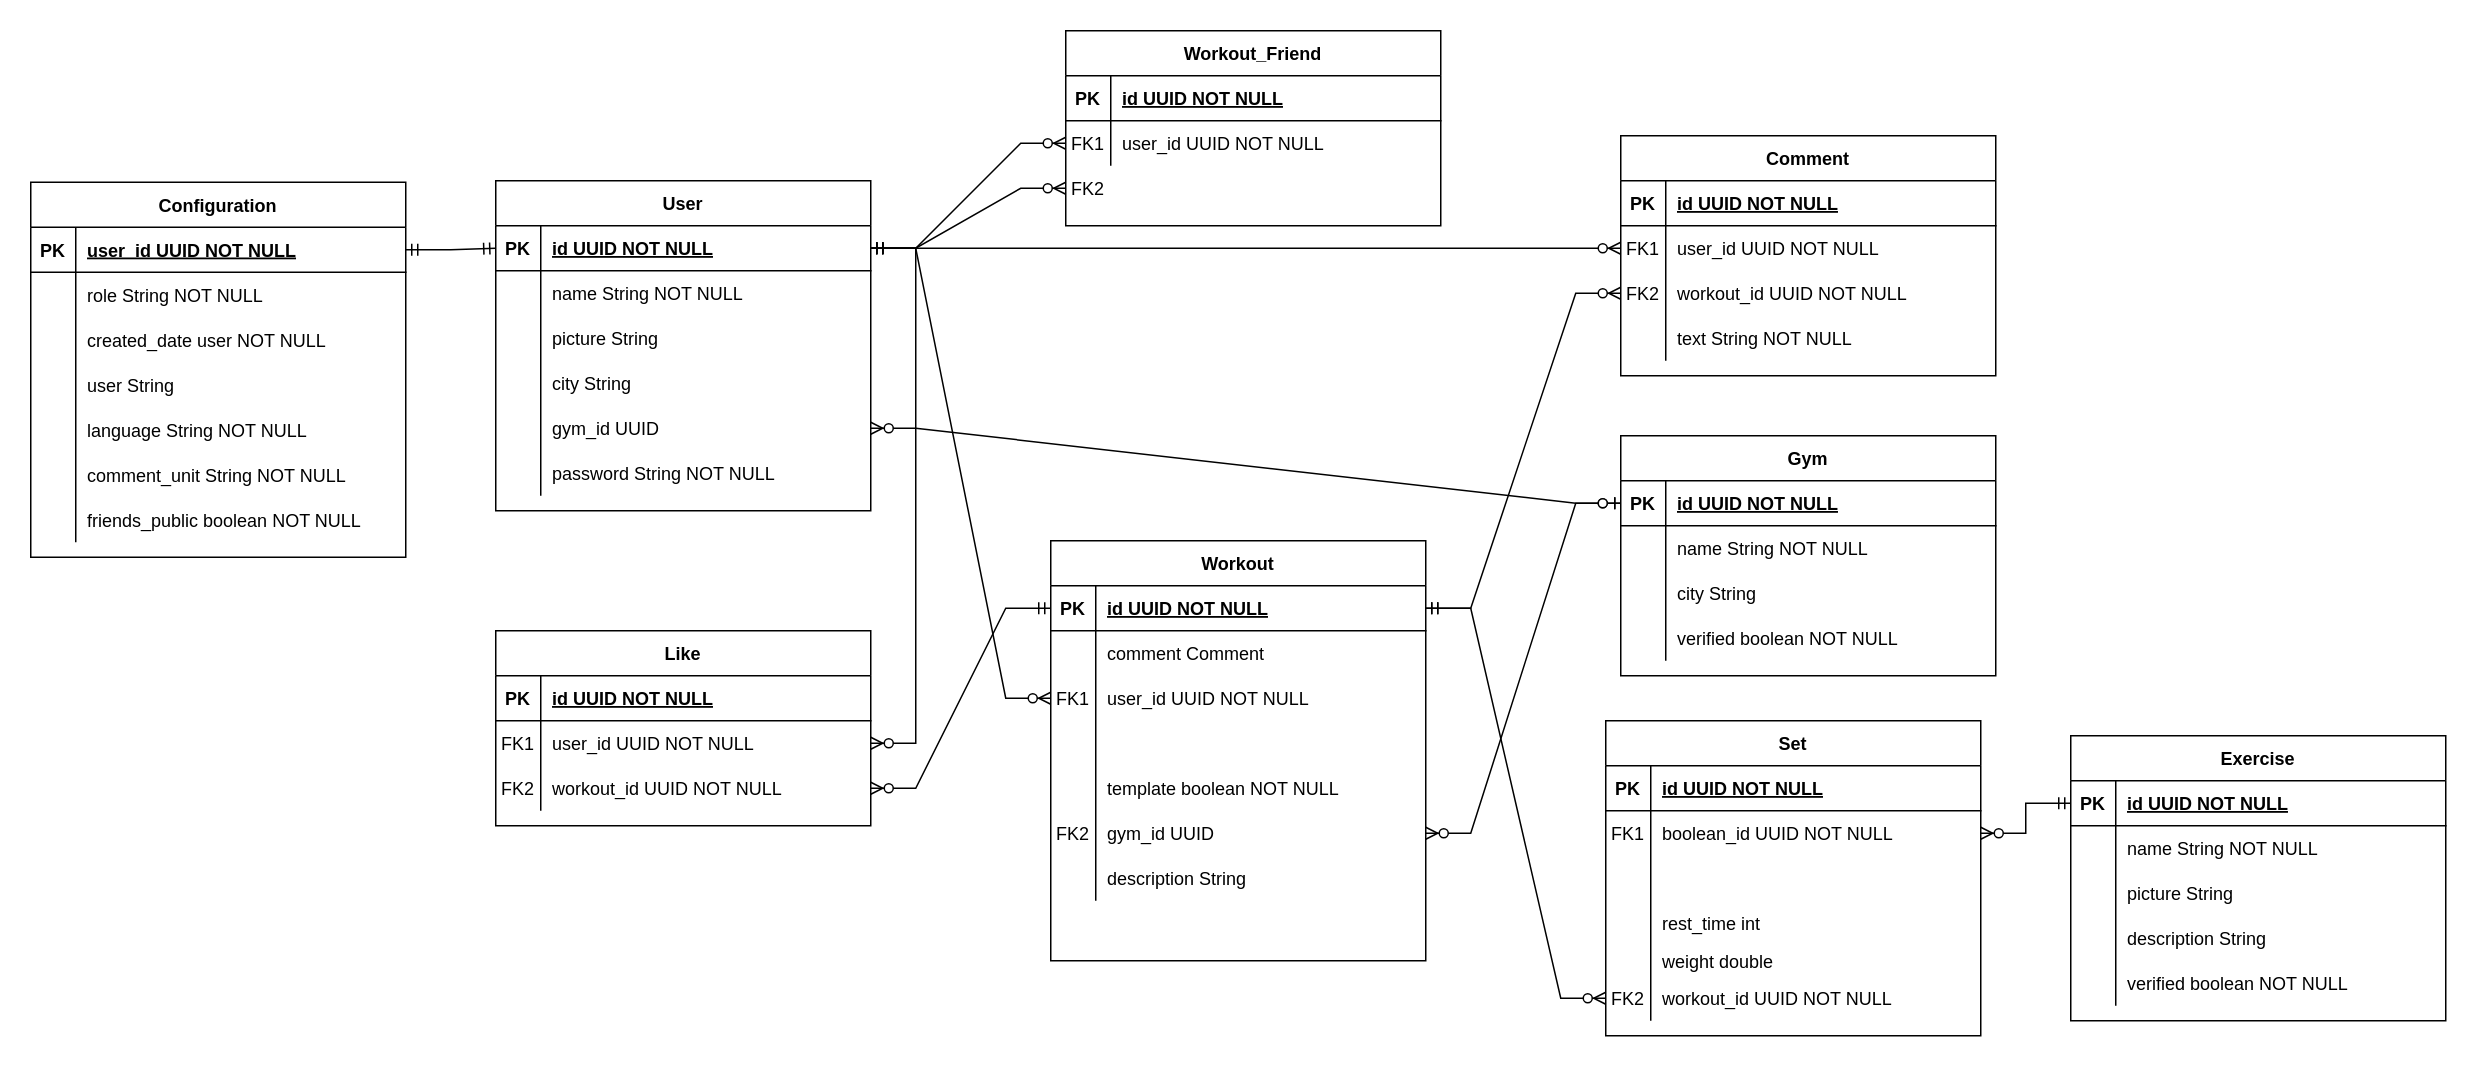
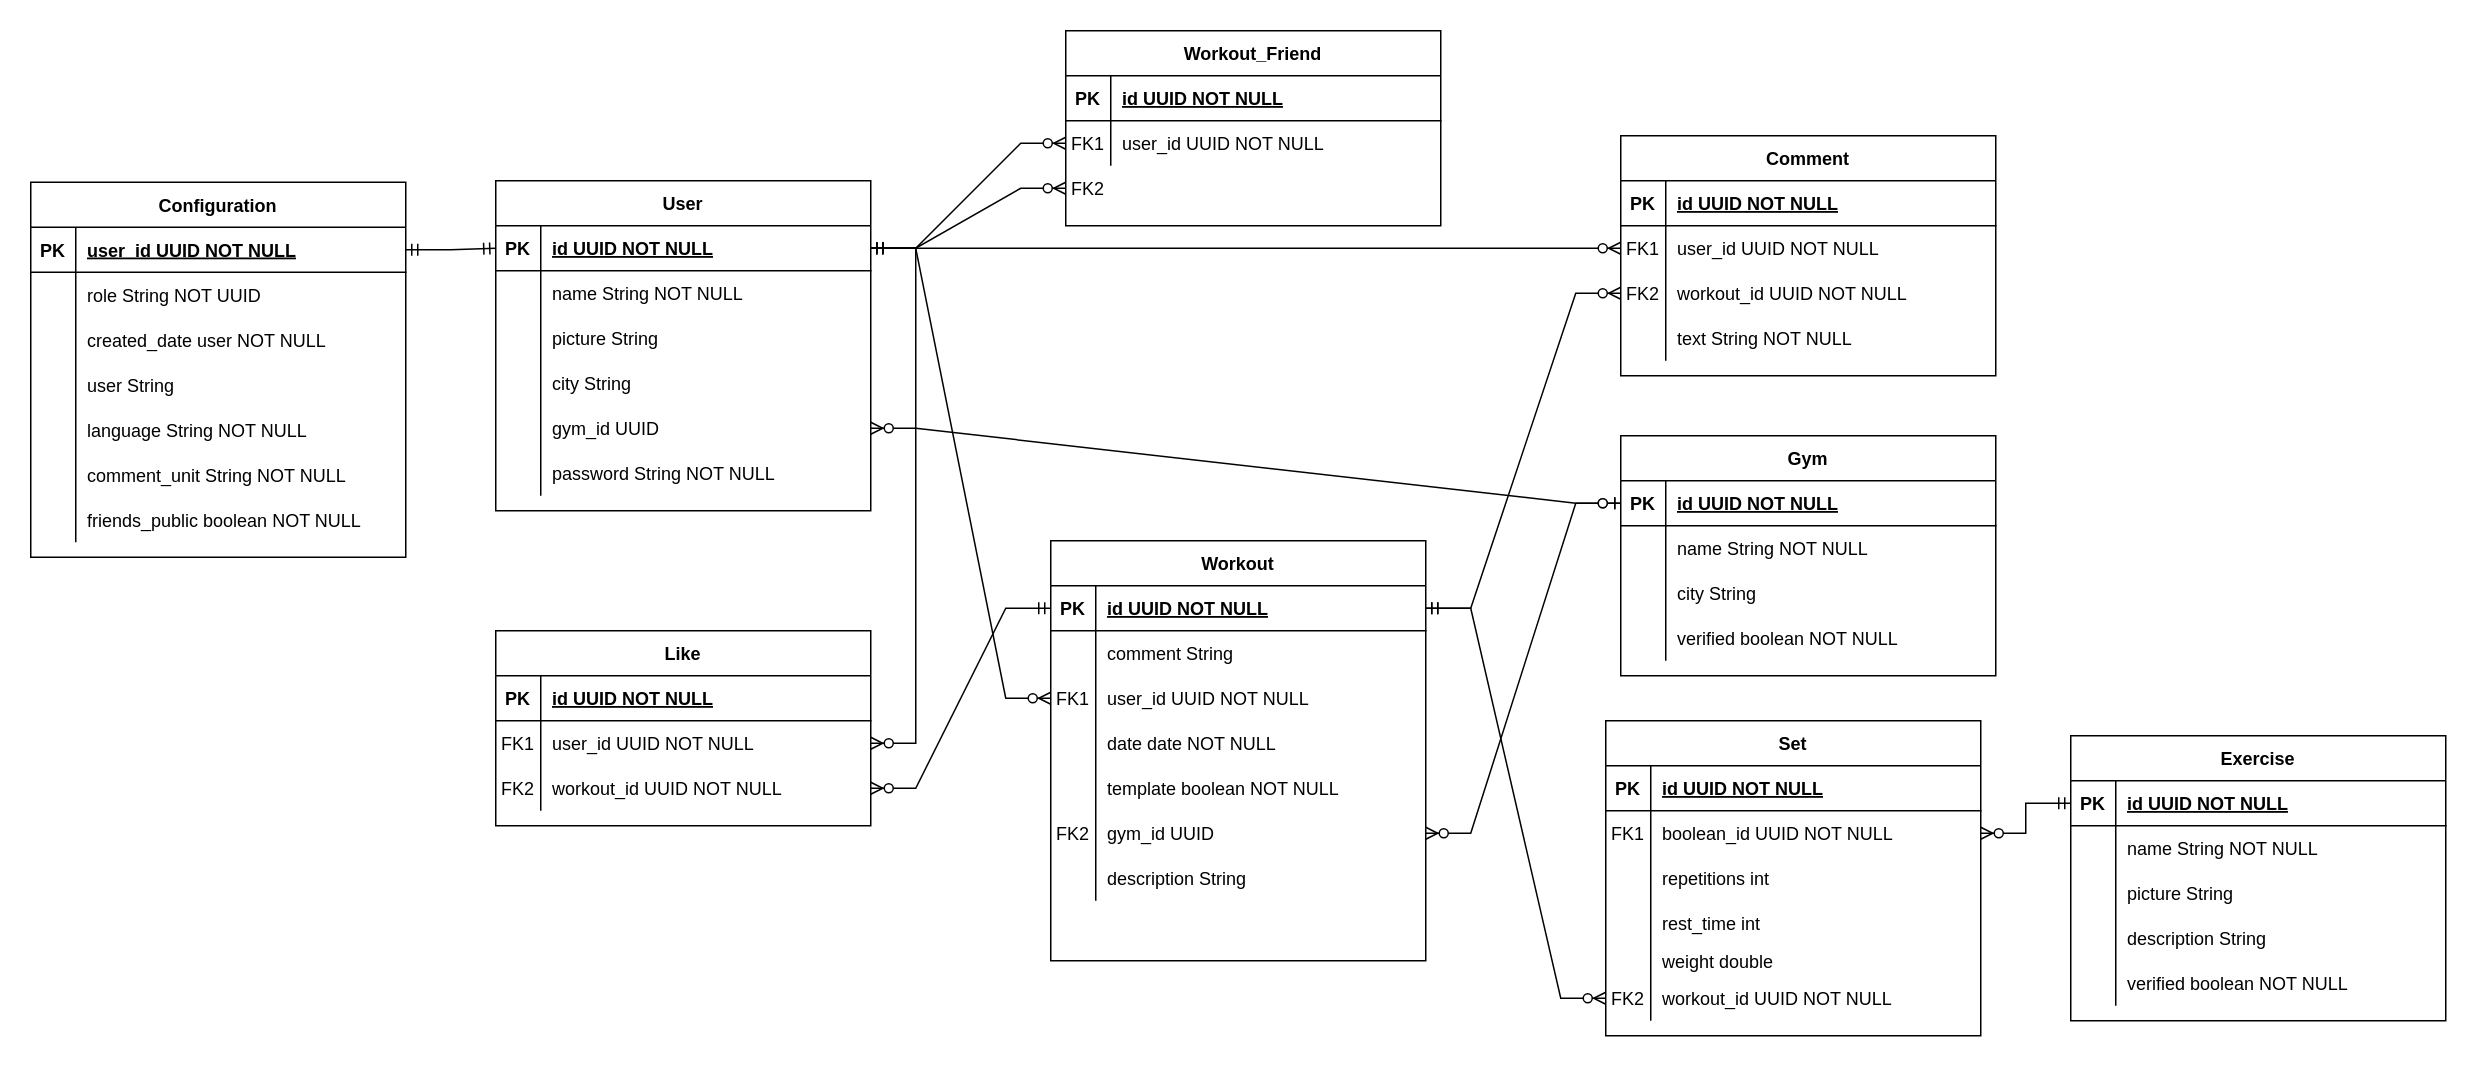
(176, 296) -> (176, 296)
(1180, 654) -> (1173, 654)
none -> (1261, 743)
none -> (1816, 878)
